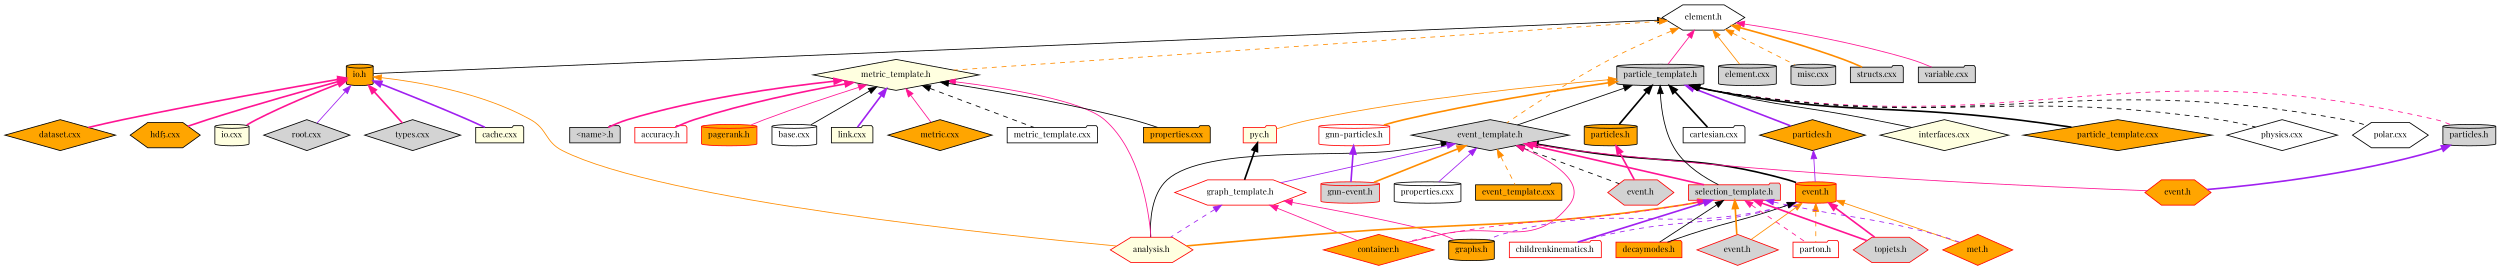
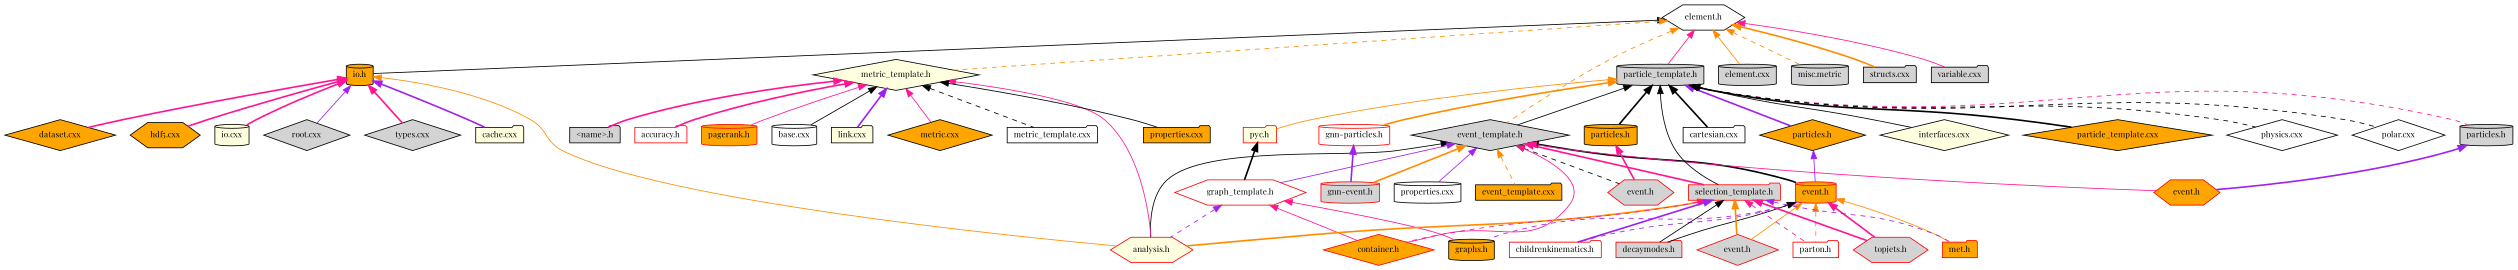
(1813, 75) -> (1820, 75)
(2390, 135) -> (2399, 135)
(1649, 250) -> (1649, 250)
(1978, 250) -> (1960, 250)
